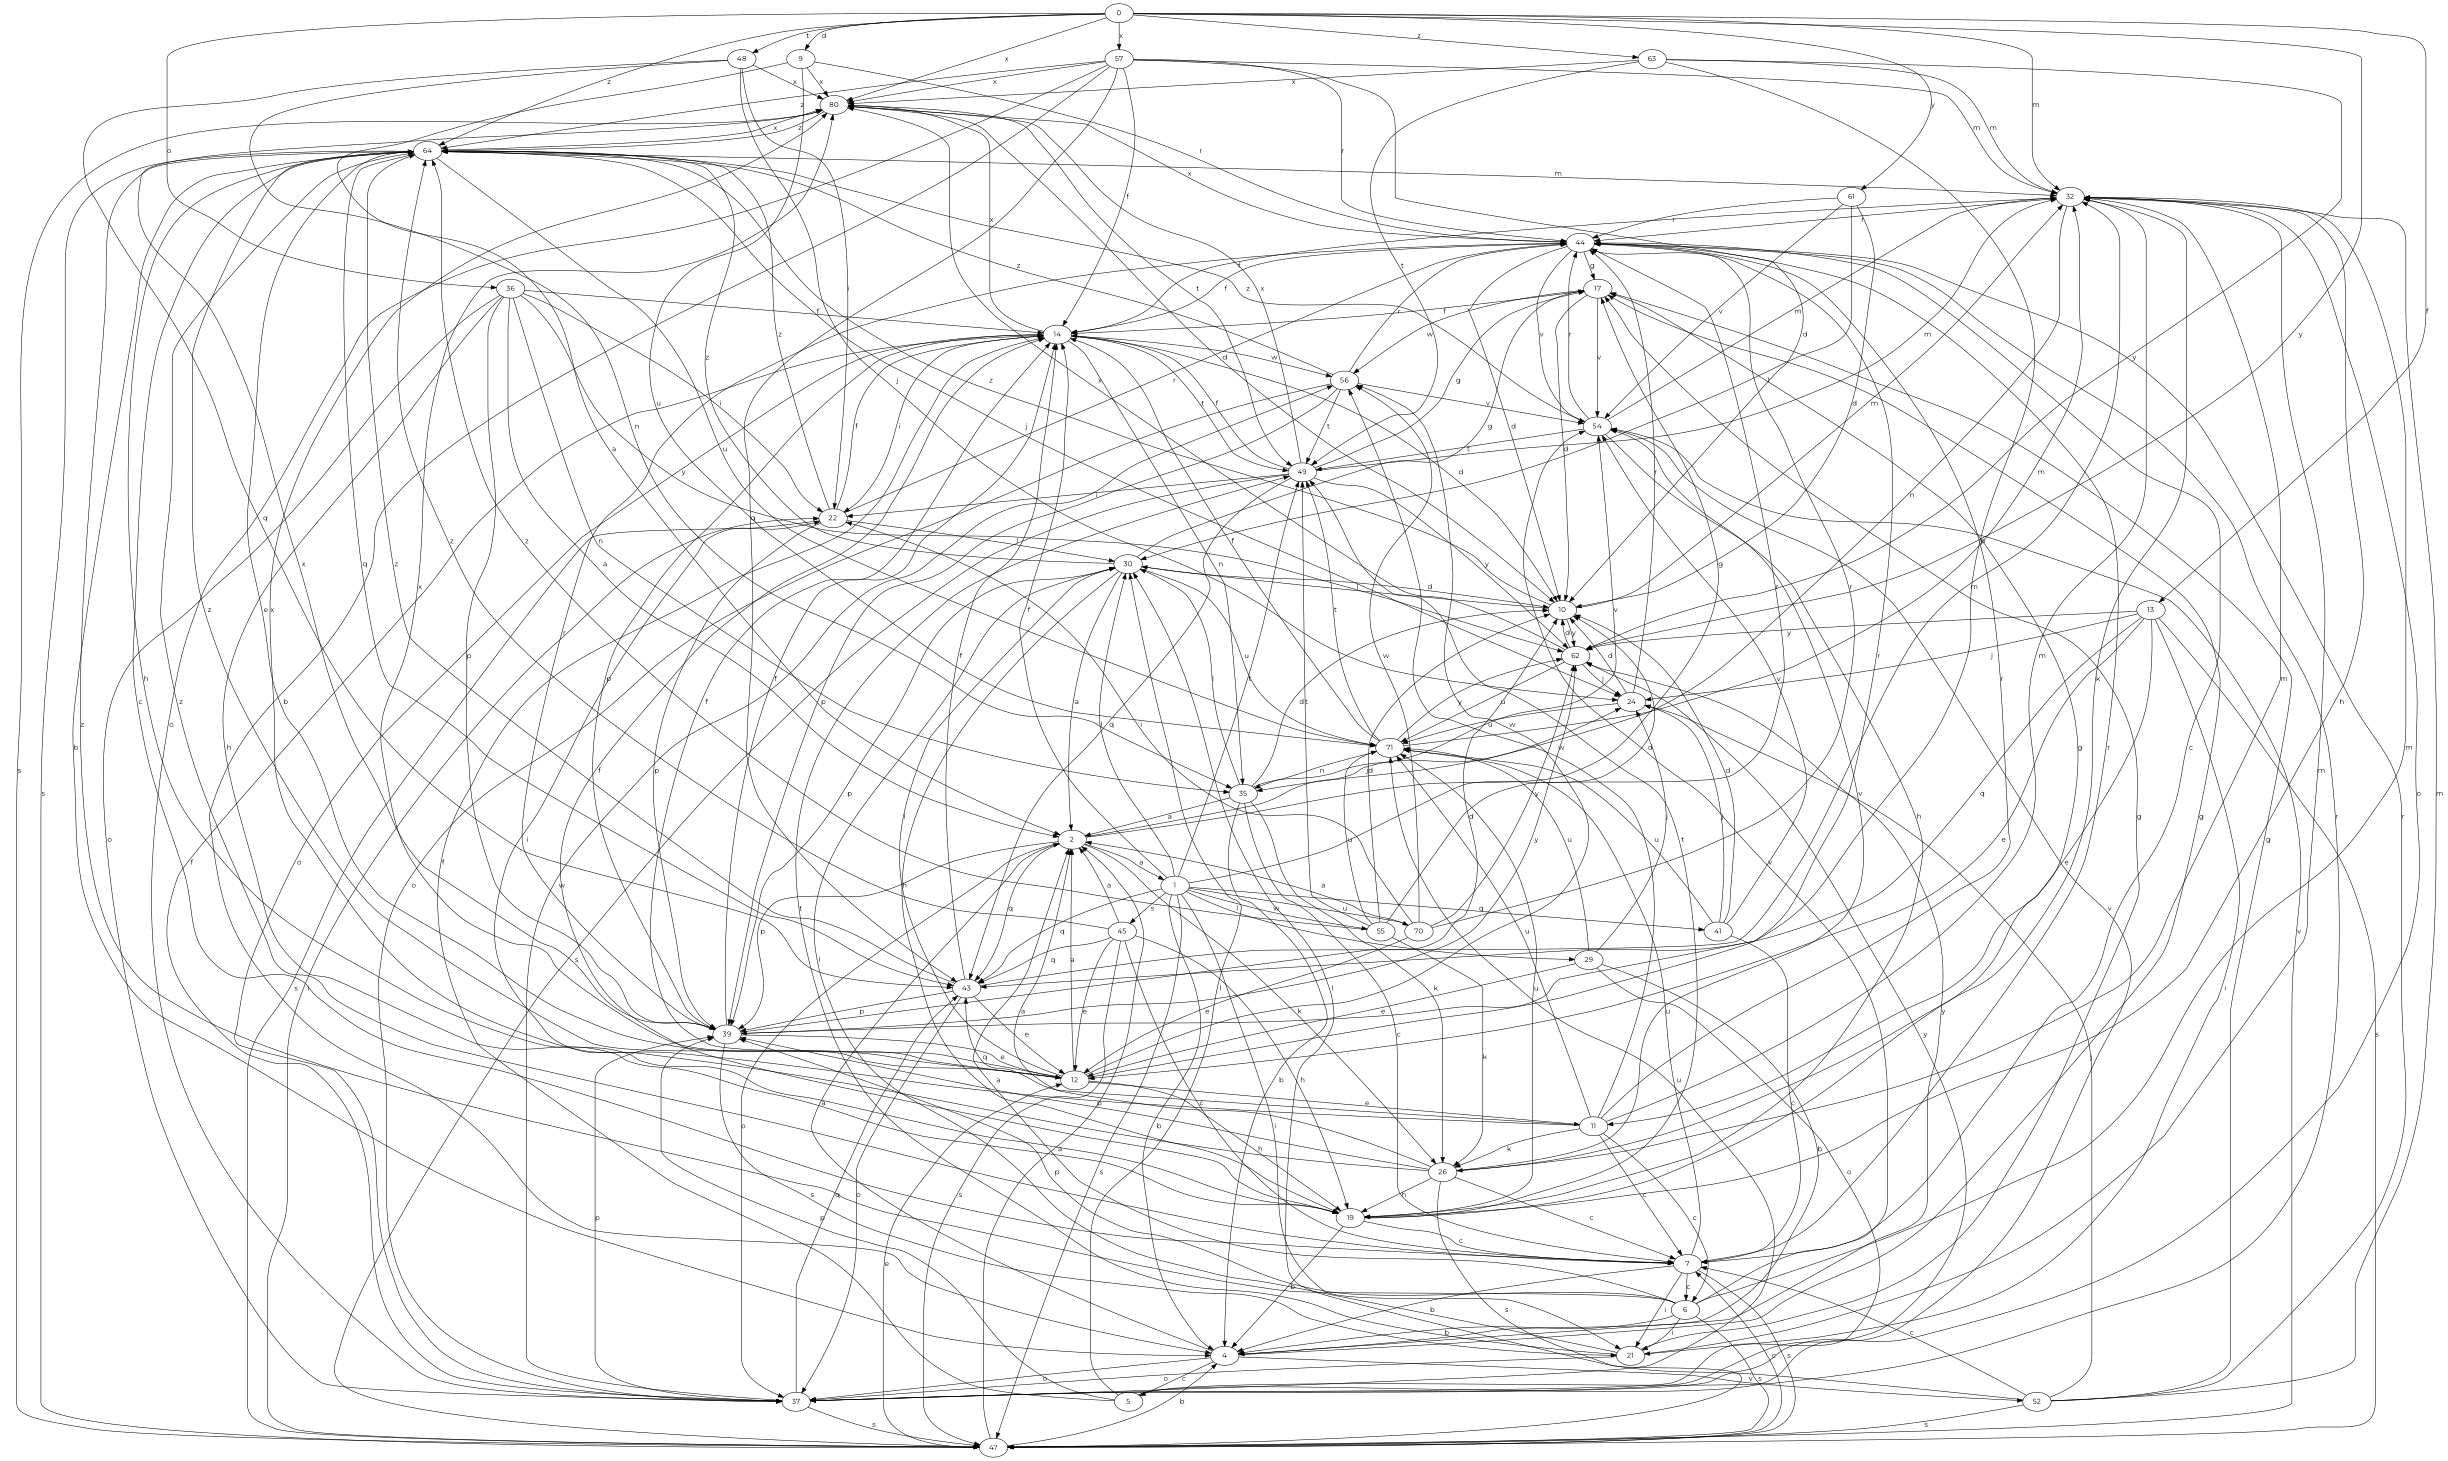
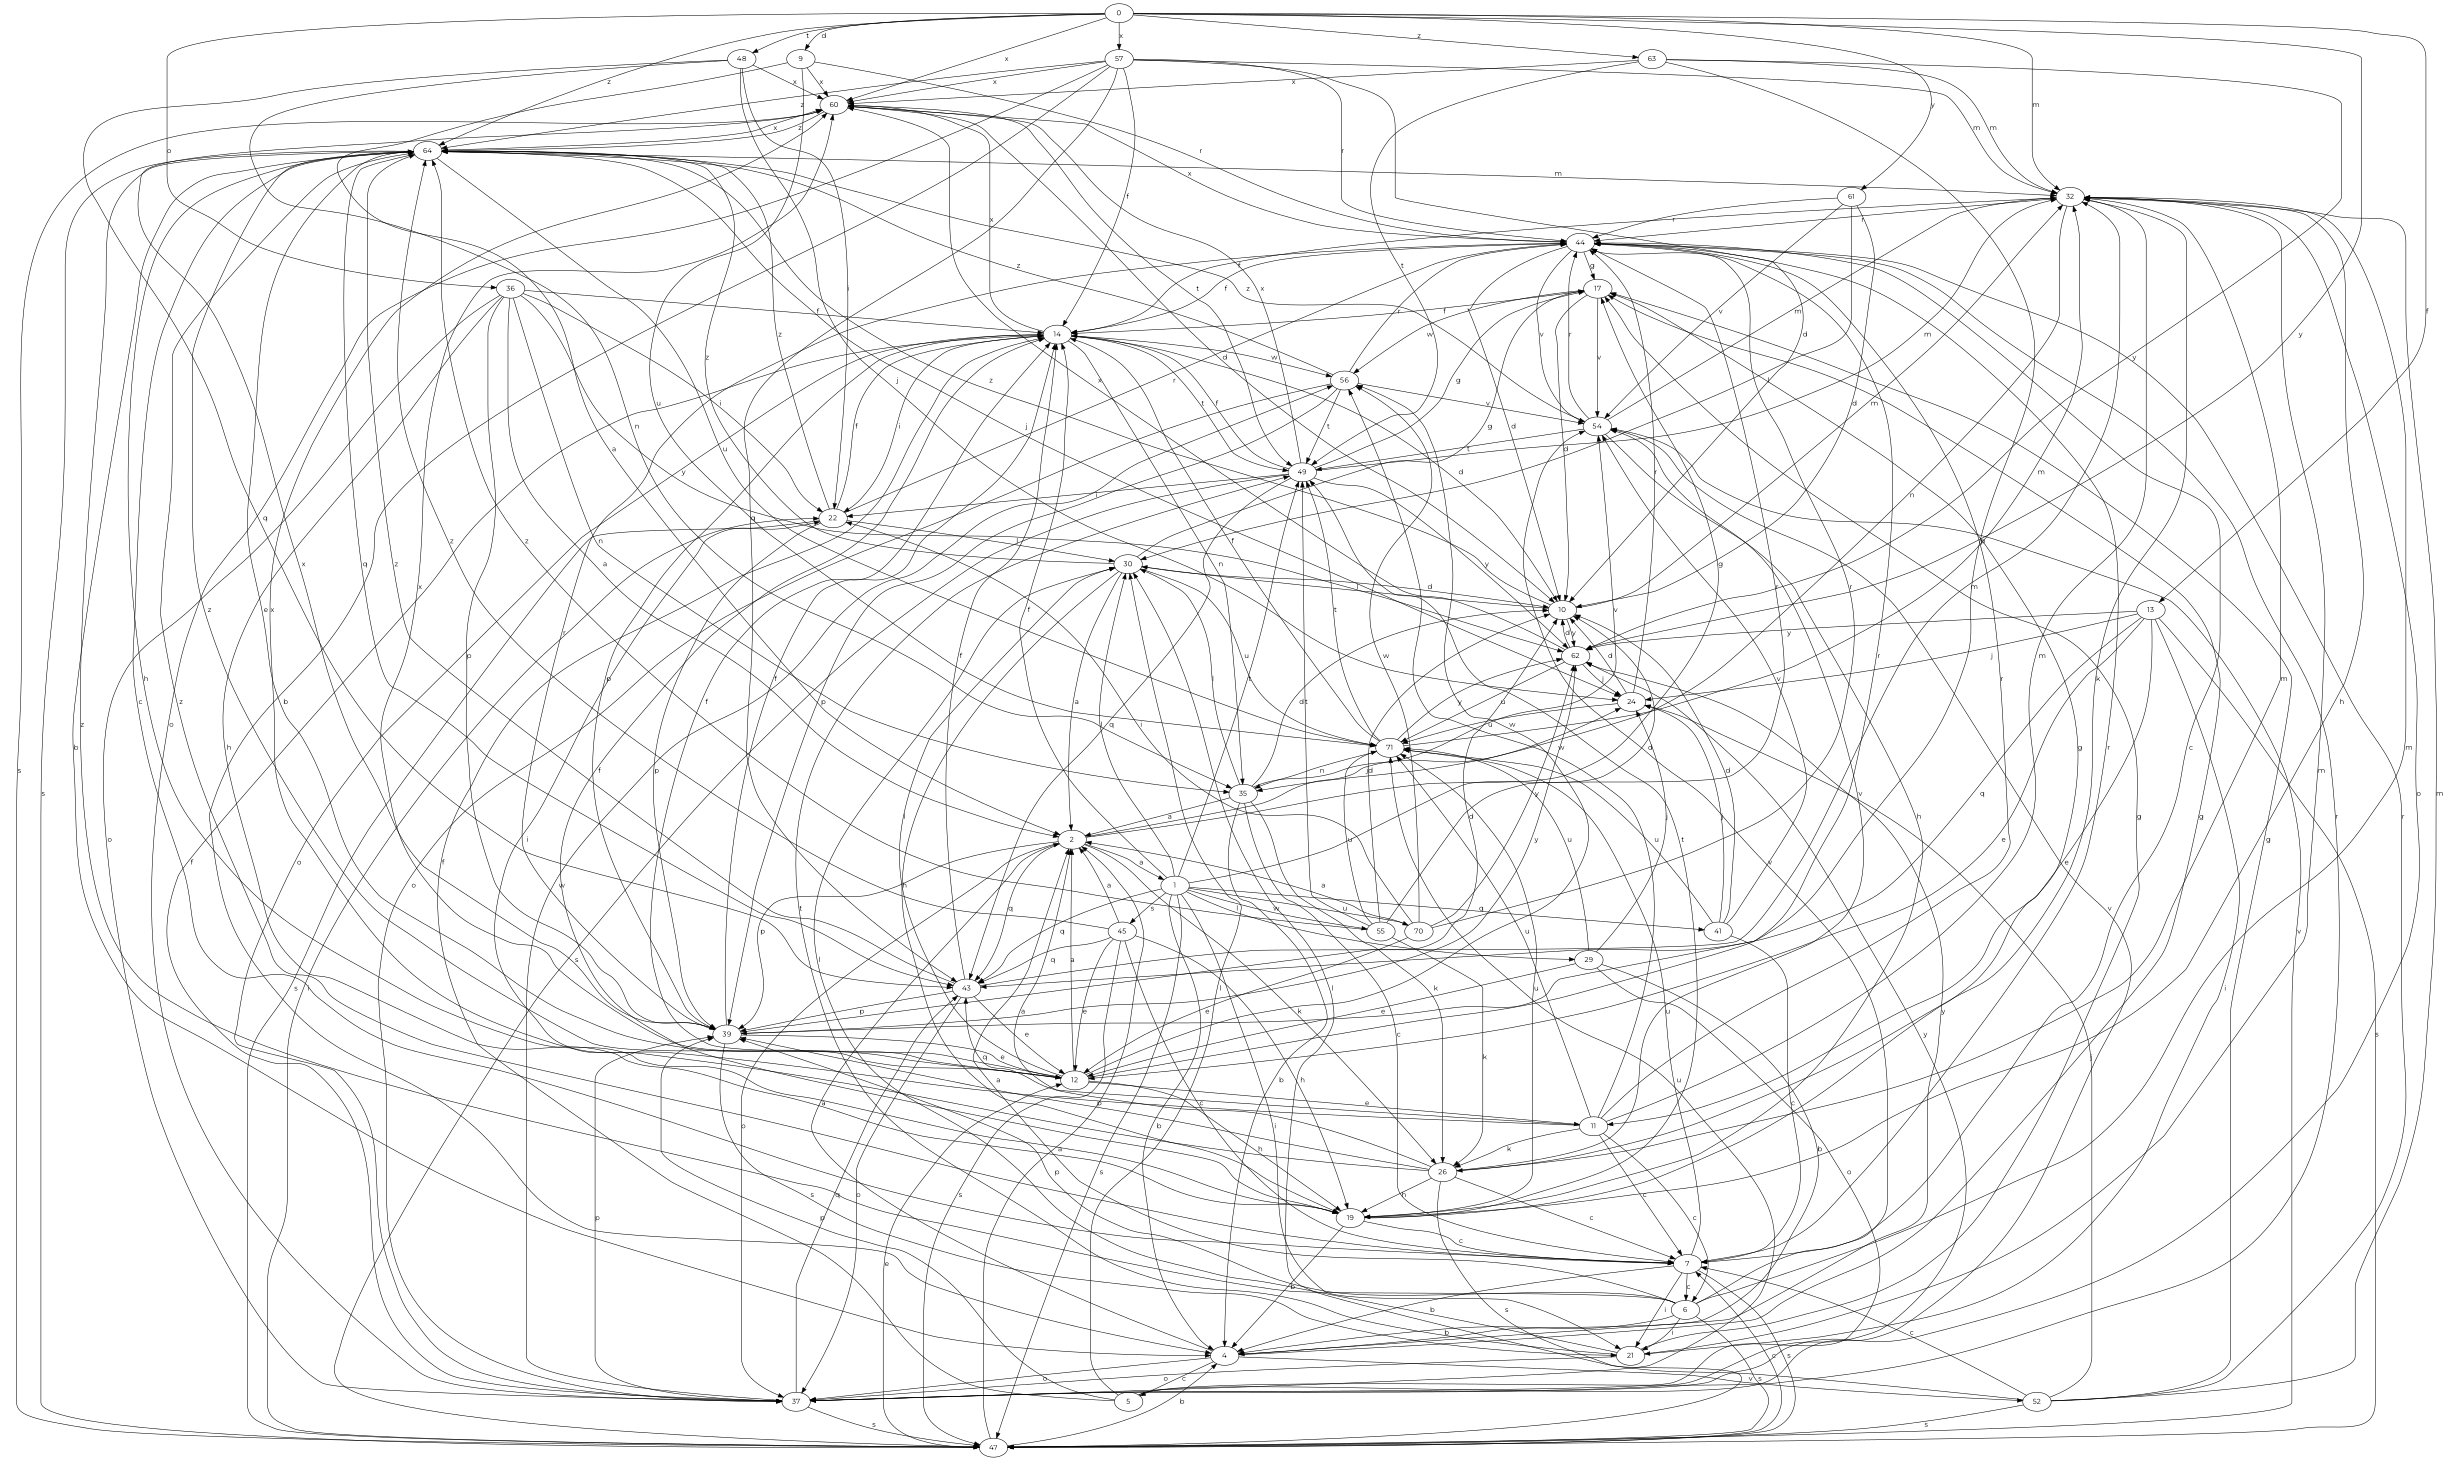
(834, 105) -> (834, 105)
(884, 729) -> none
